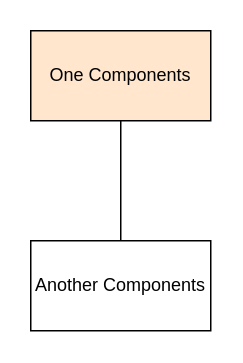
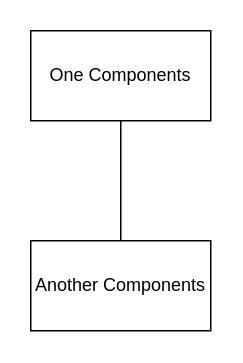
(121, 76) -> (121, 76)
